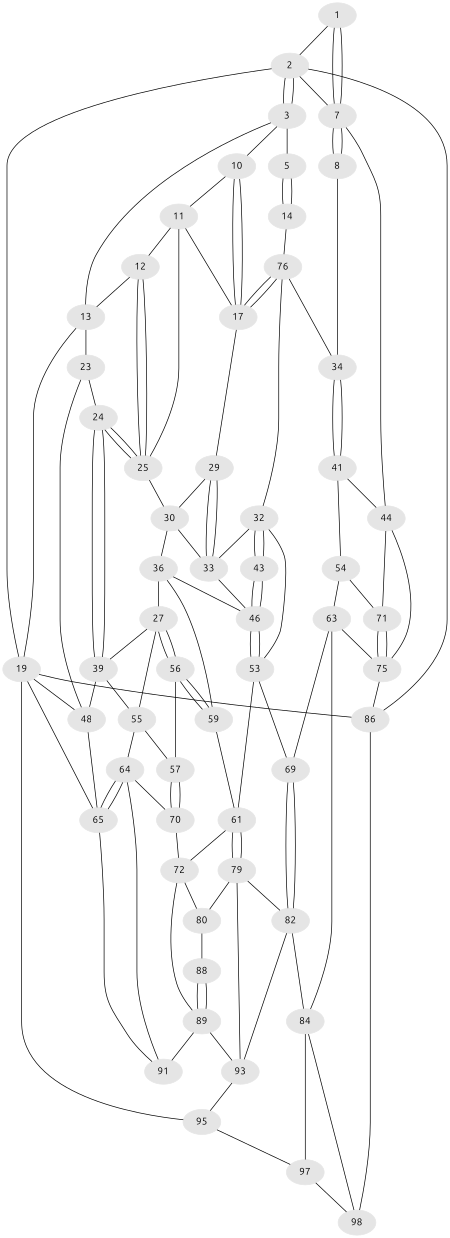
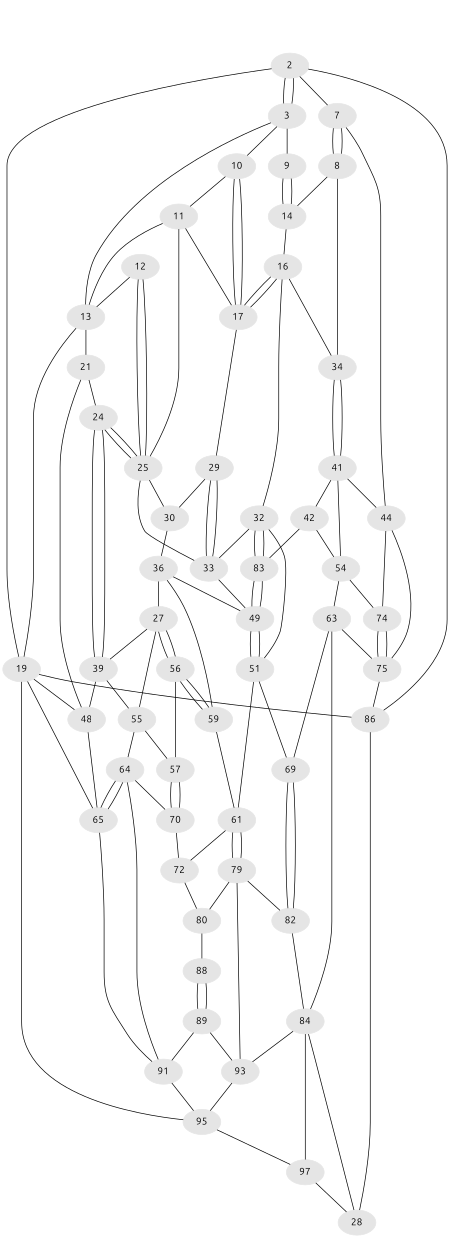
(337, 15) -> none
(287, 166) -> (287, 166)
none -> (312, 191)
(160, 242) -> (115, 254)
(283, 267) -> (283, 267)
(86, 367) -> (86, 367)
none -> (309, 518)
(189, 544) -> (147, 533)
(259, 569) -> (259, 569)
(255, 619) -> (255, 619)
(382, 619) -> (382, 619)
(255, 669) -> (255, 669)
(171, 949) -> none
(265, 996) -> (273, 1047)
none -> (183, 1097)
(357, 1223) -> (357, 1223)
